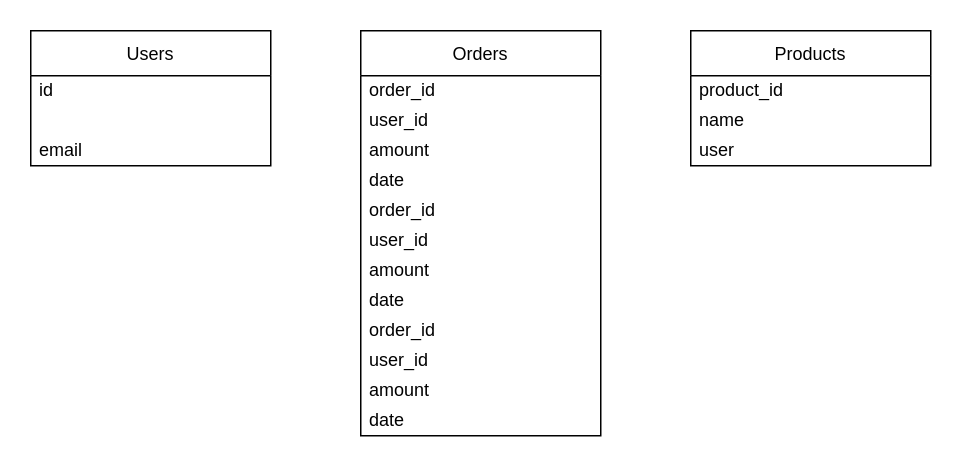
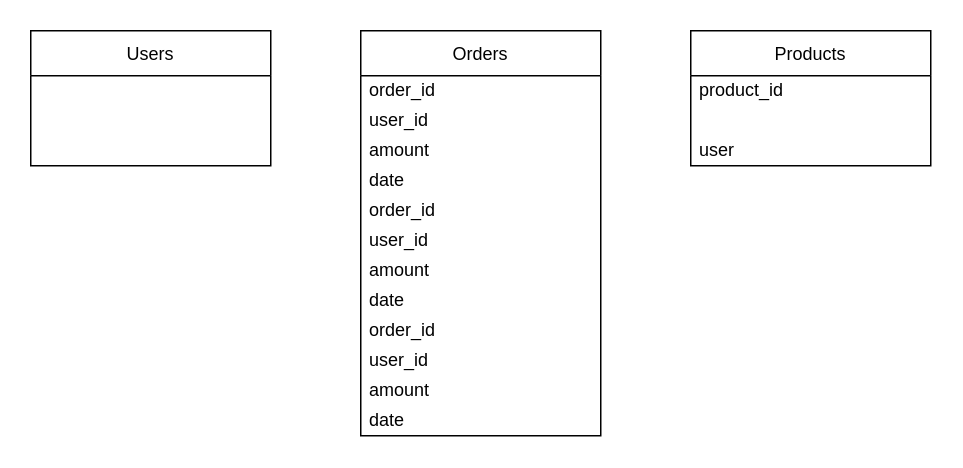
(151, 91) -> none
(811, 121) -> none
(151, 151) -> none
